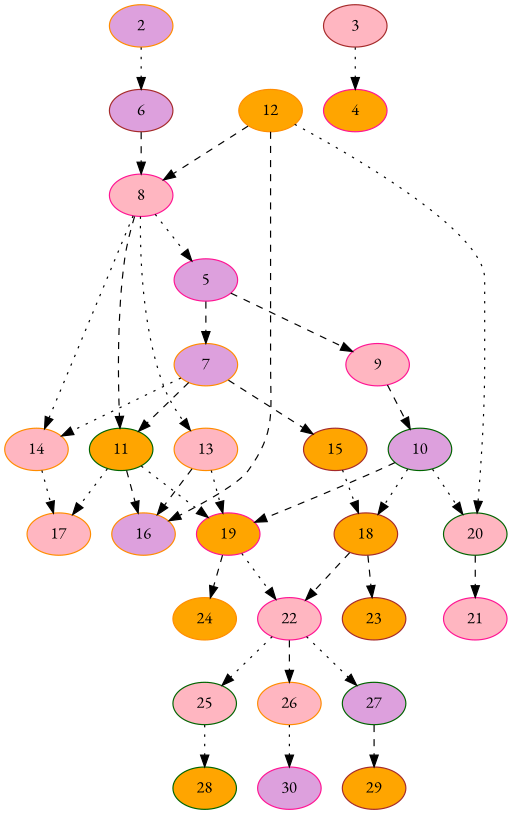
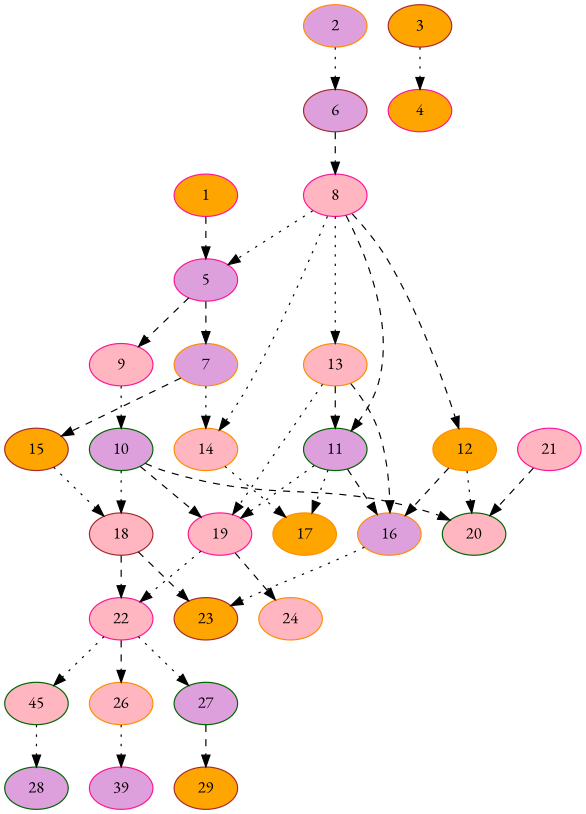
(355, 26) -> (420, 26)
(211, 150) -> (414, 310)
none -> (206, 195)
(396, 402) -> (121, 399)
(165, 406) -> (335, 401)
(121, 449) -> (335, 449)
(444, 487) -> (291, 491)
(59, 534) -> (305, 534)
(228, 534) -> (220, 534)
(366, 534) -> (121, 534)
(475, 571) -> (516, 487)
none -> (303, 574)
(205, 619) -> (291, 619)
(205, 703) -> (36, 703)
(205, 788) -> (36, 788)
(289, 788) -> (121, 788)
